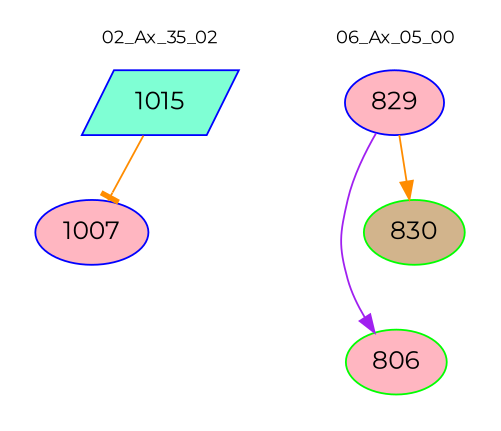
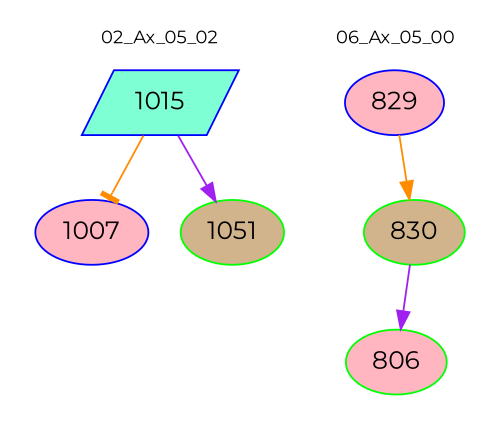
(160, 39) -> (160, 39)
(343, 224) -> (407, 288)
none -> (232, 232)
